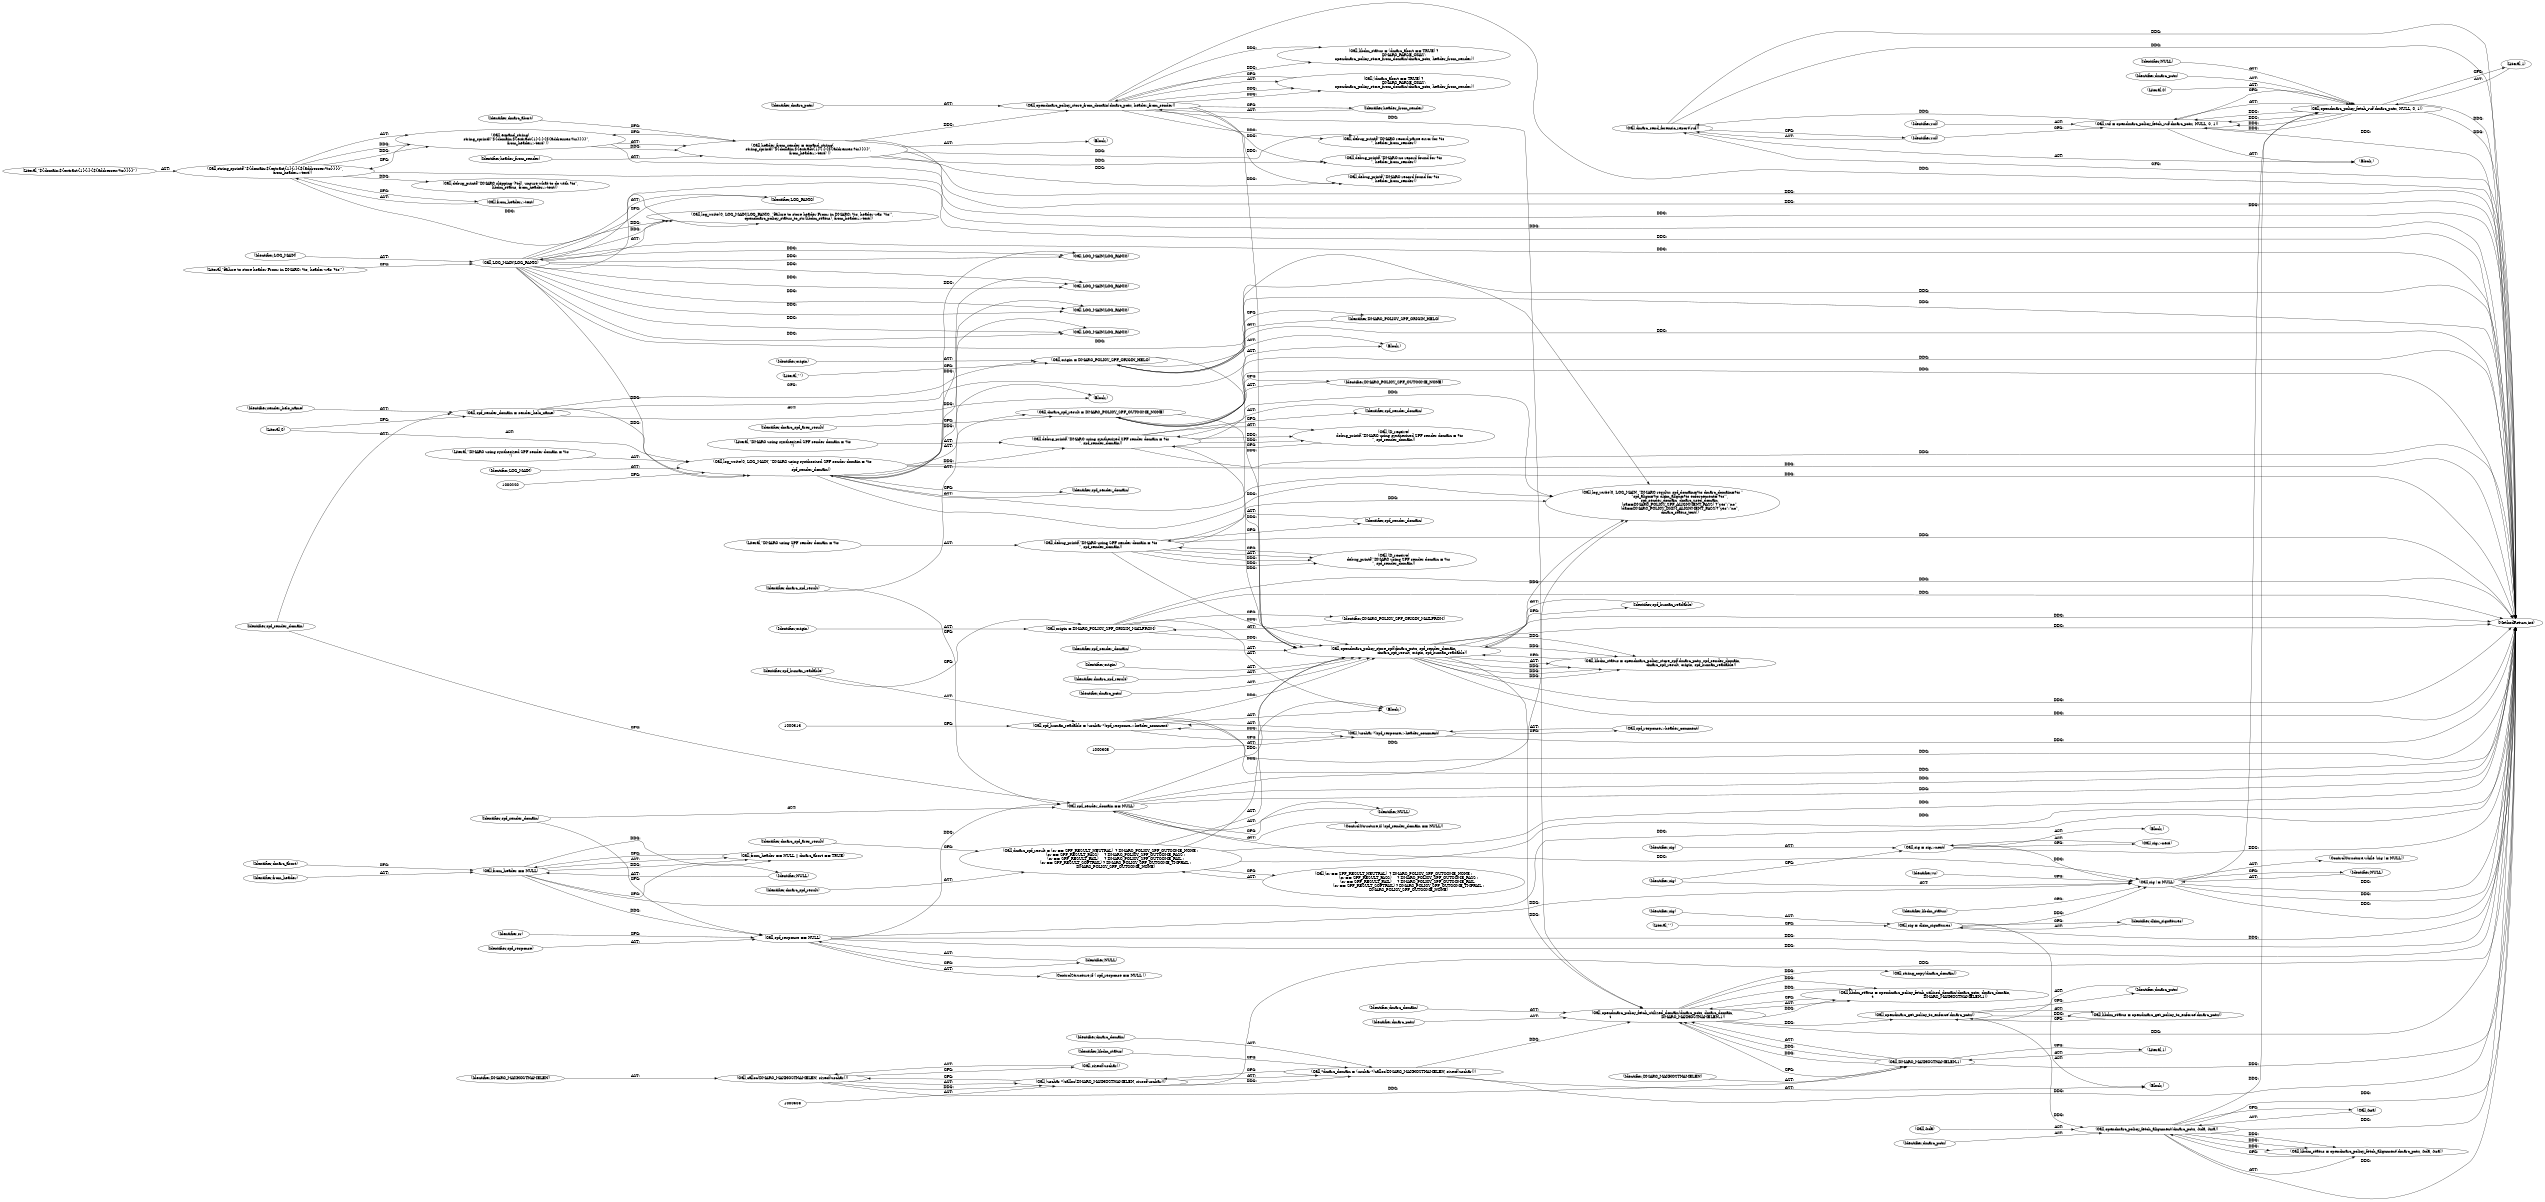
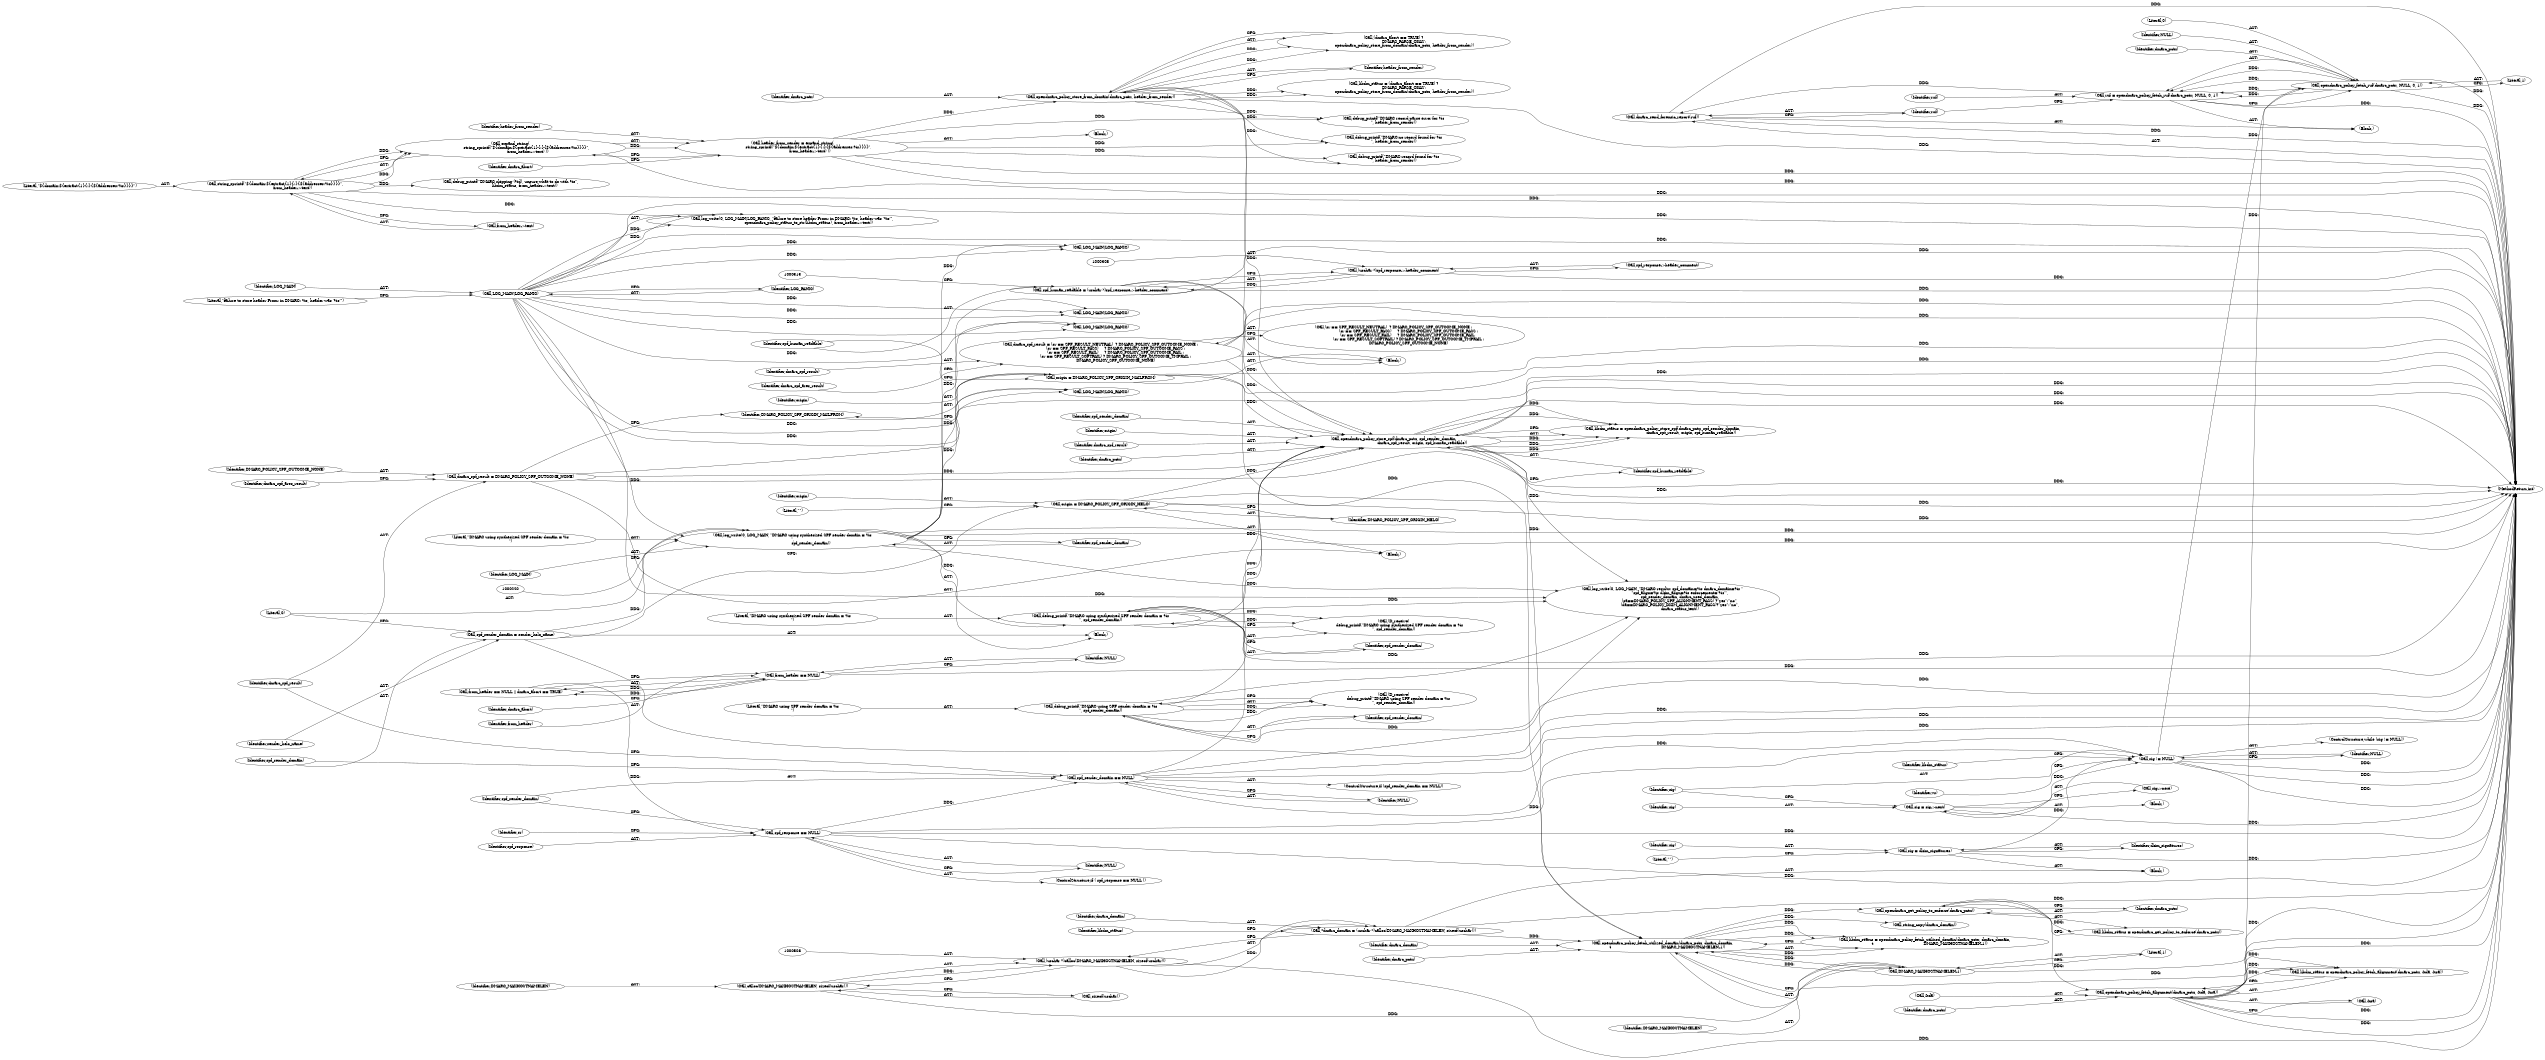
(2157, 164) -> (2157, 141)
(1249, 379) -> (617, 431)
(638, 915) -> (627, 758)
